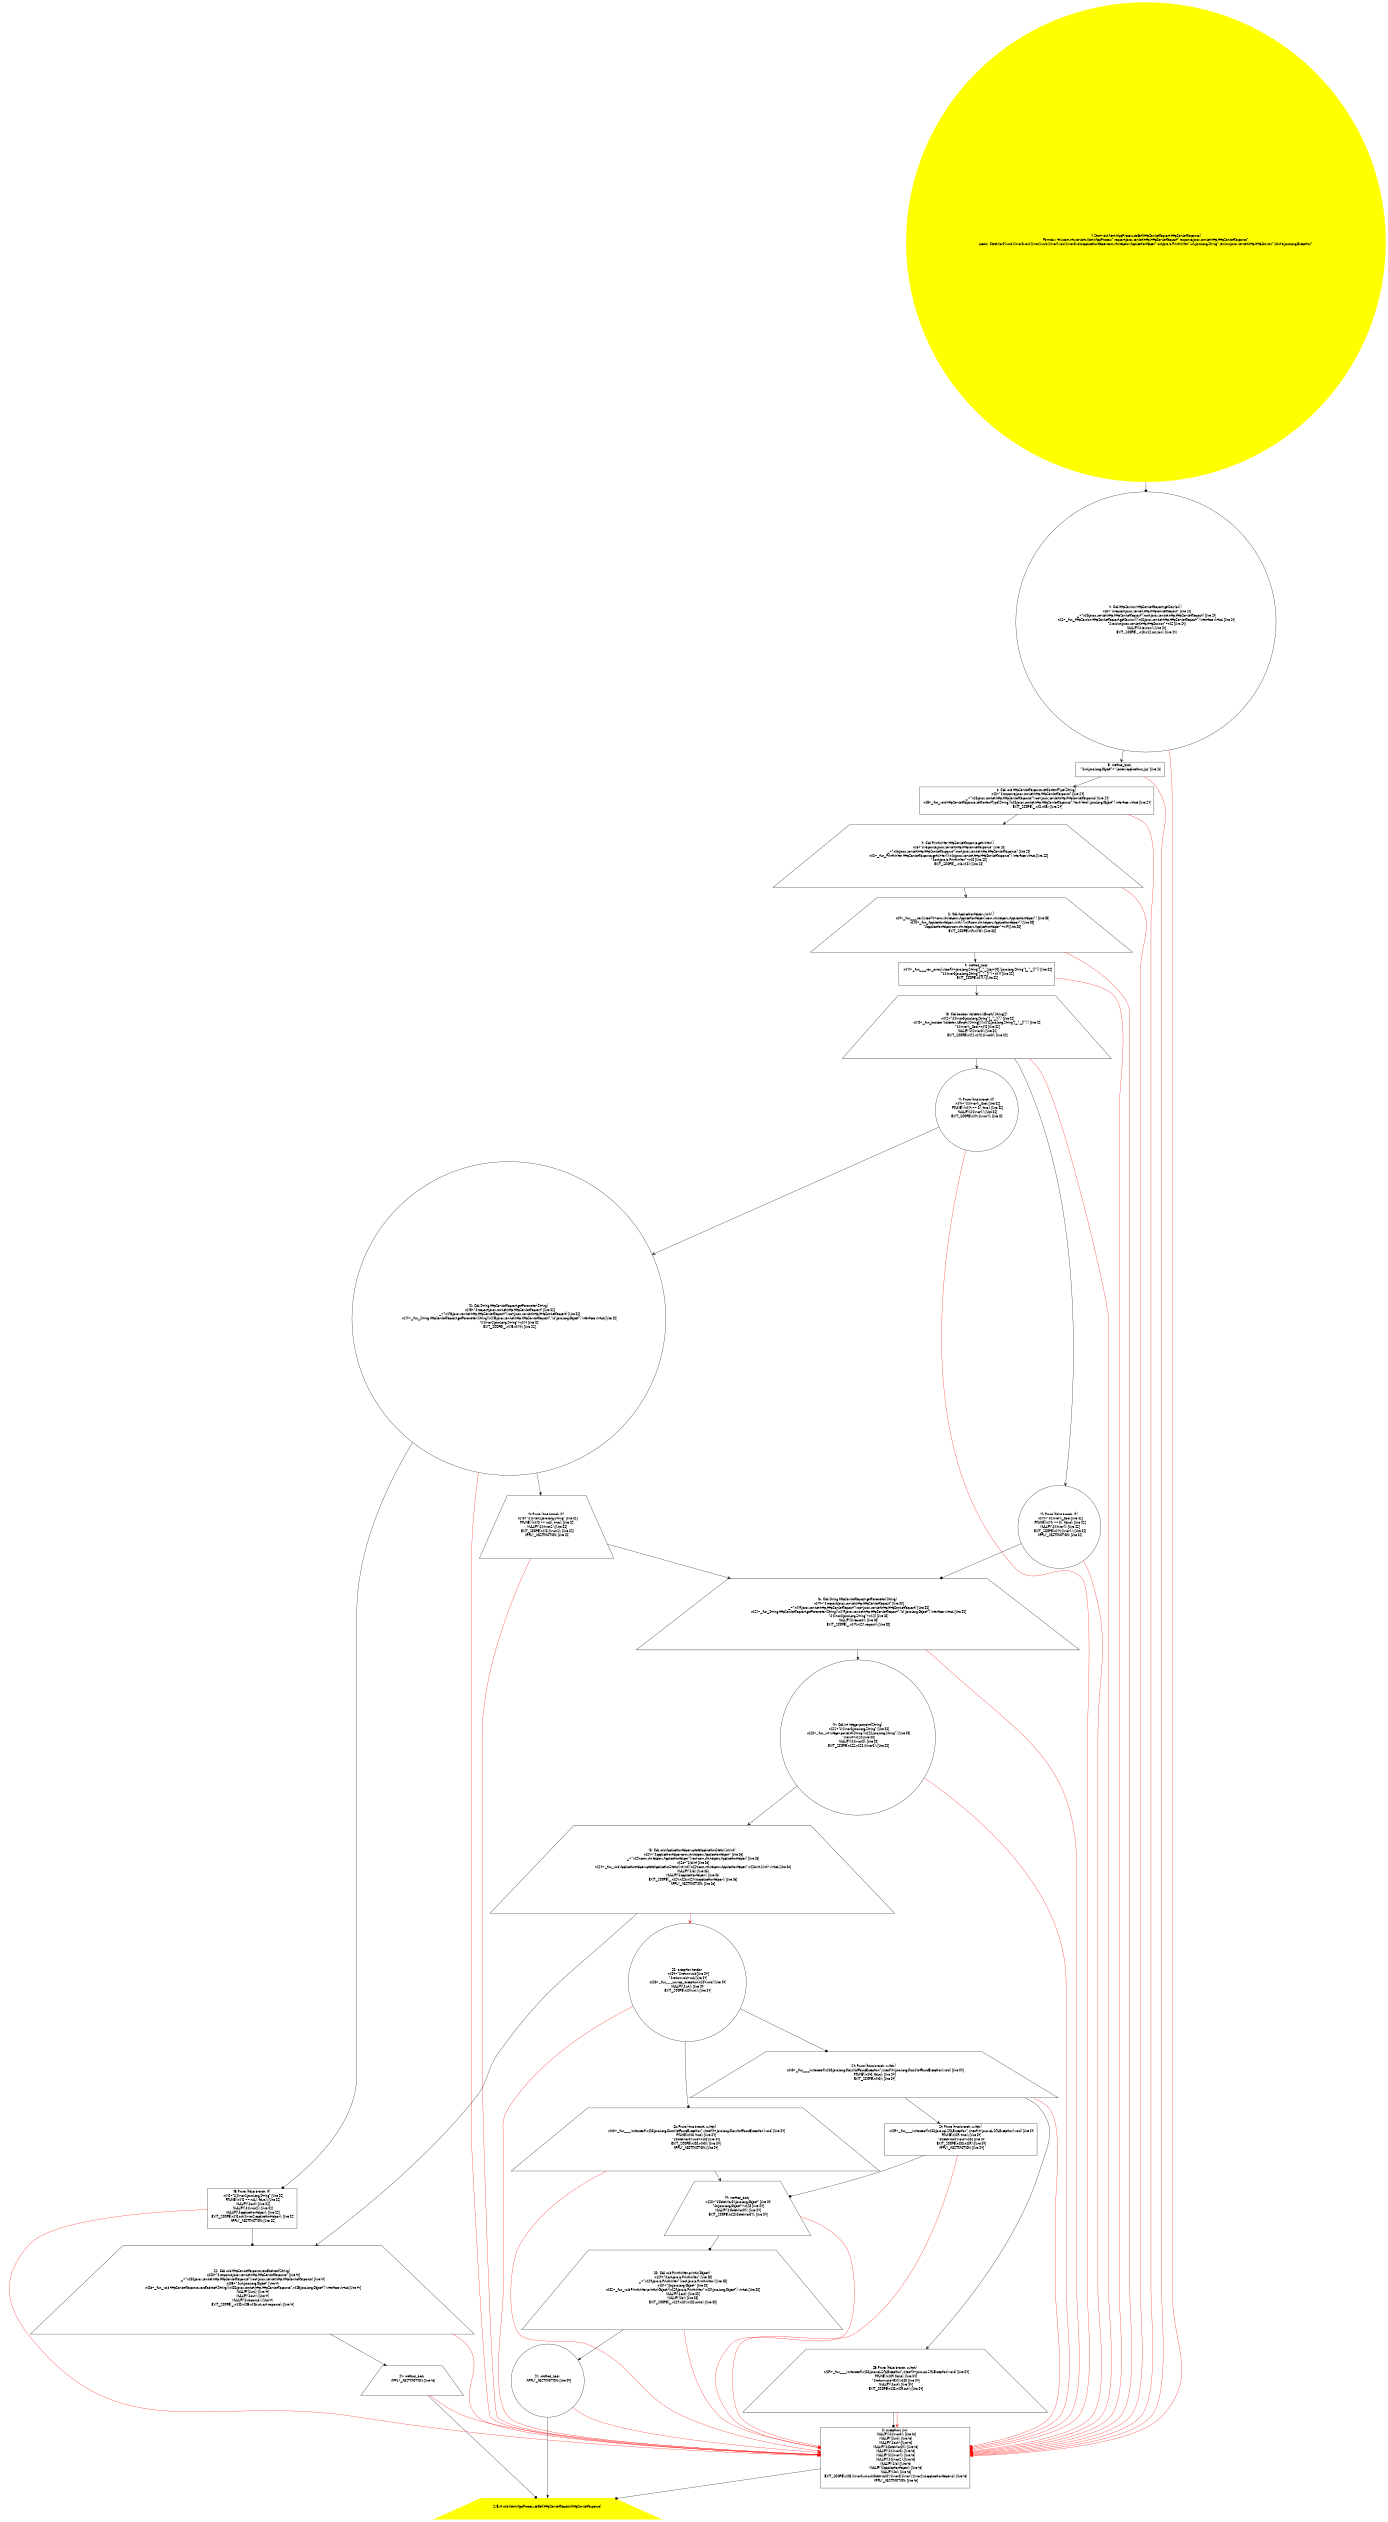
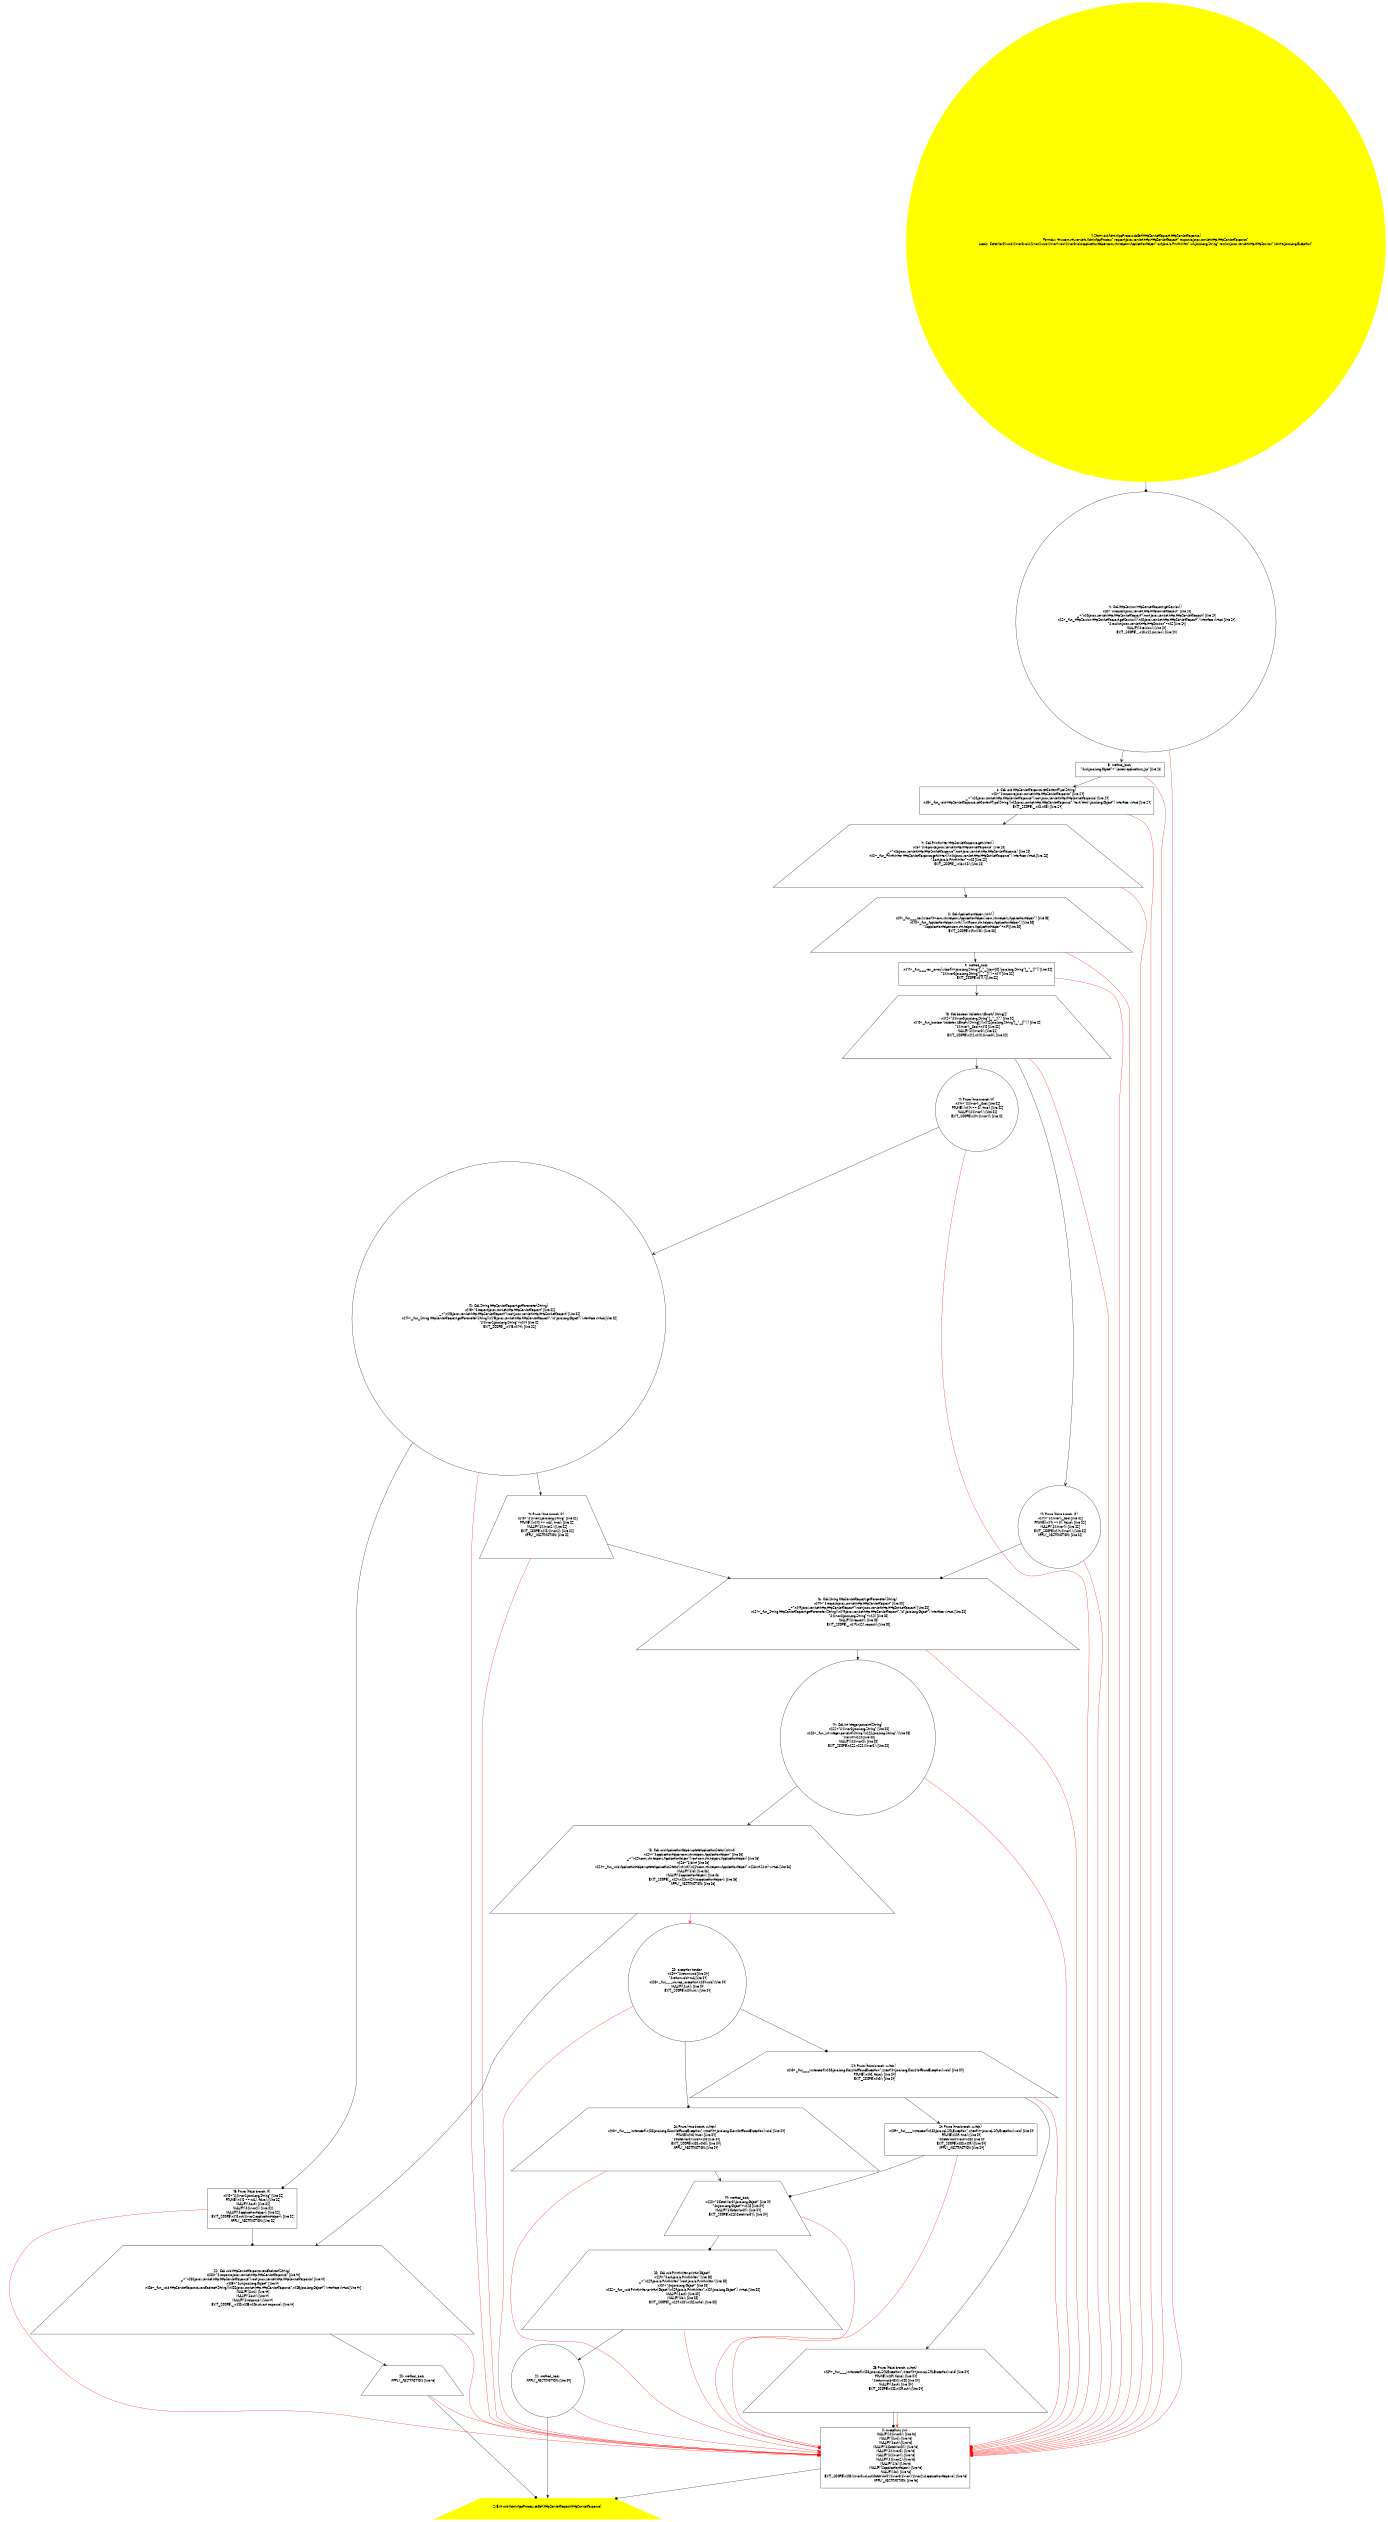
(412, 2381) -> (412, 2381)
